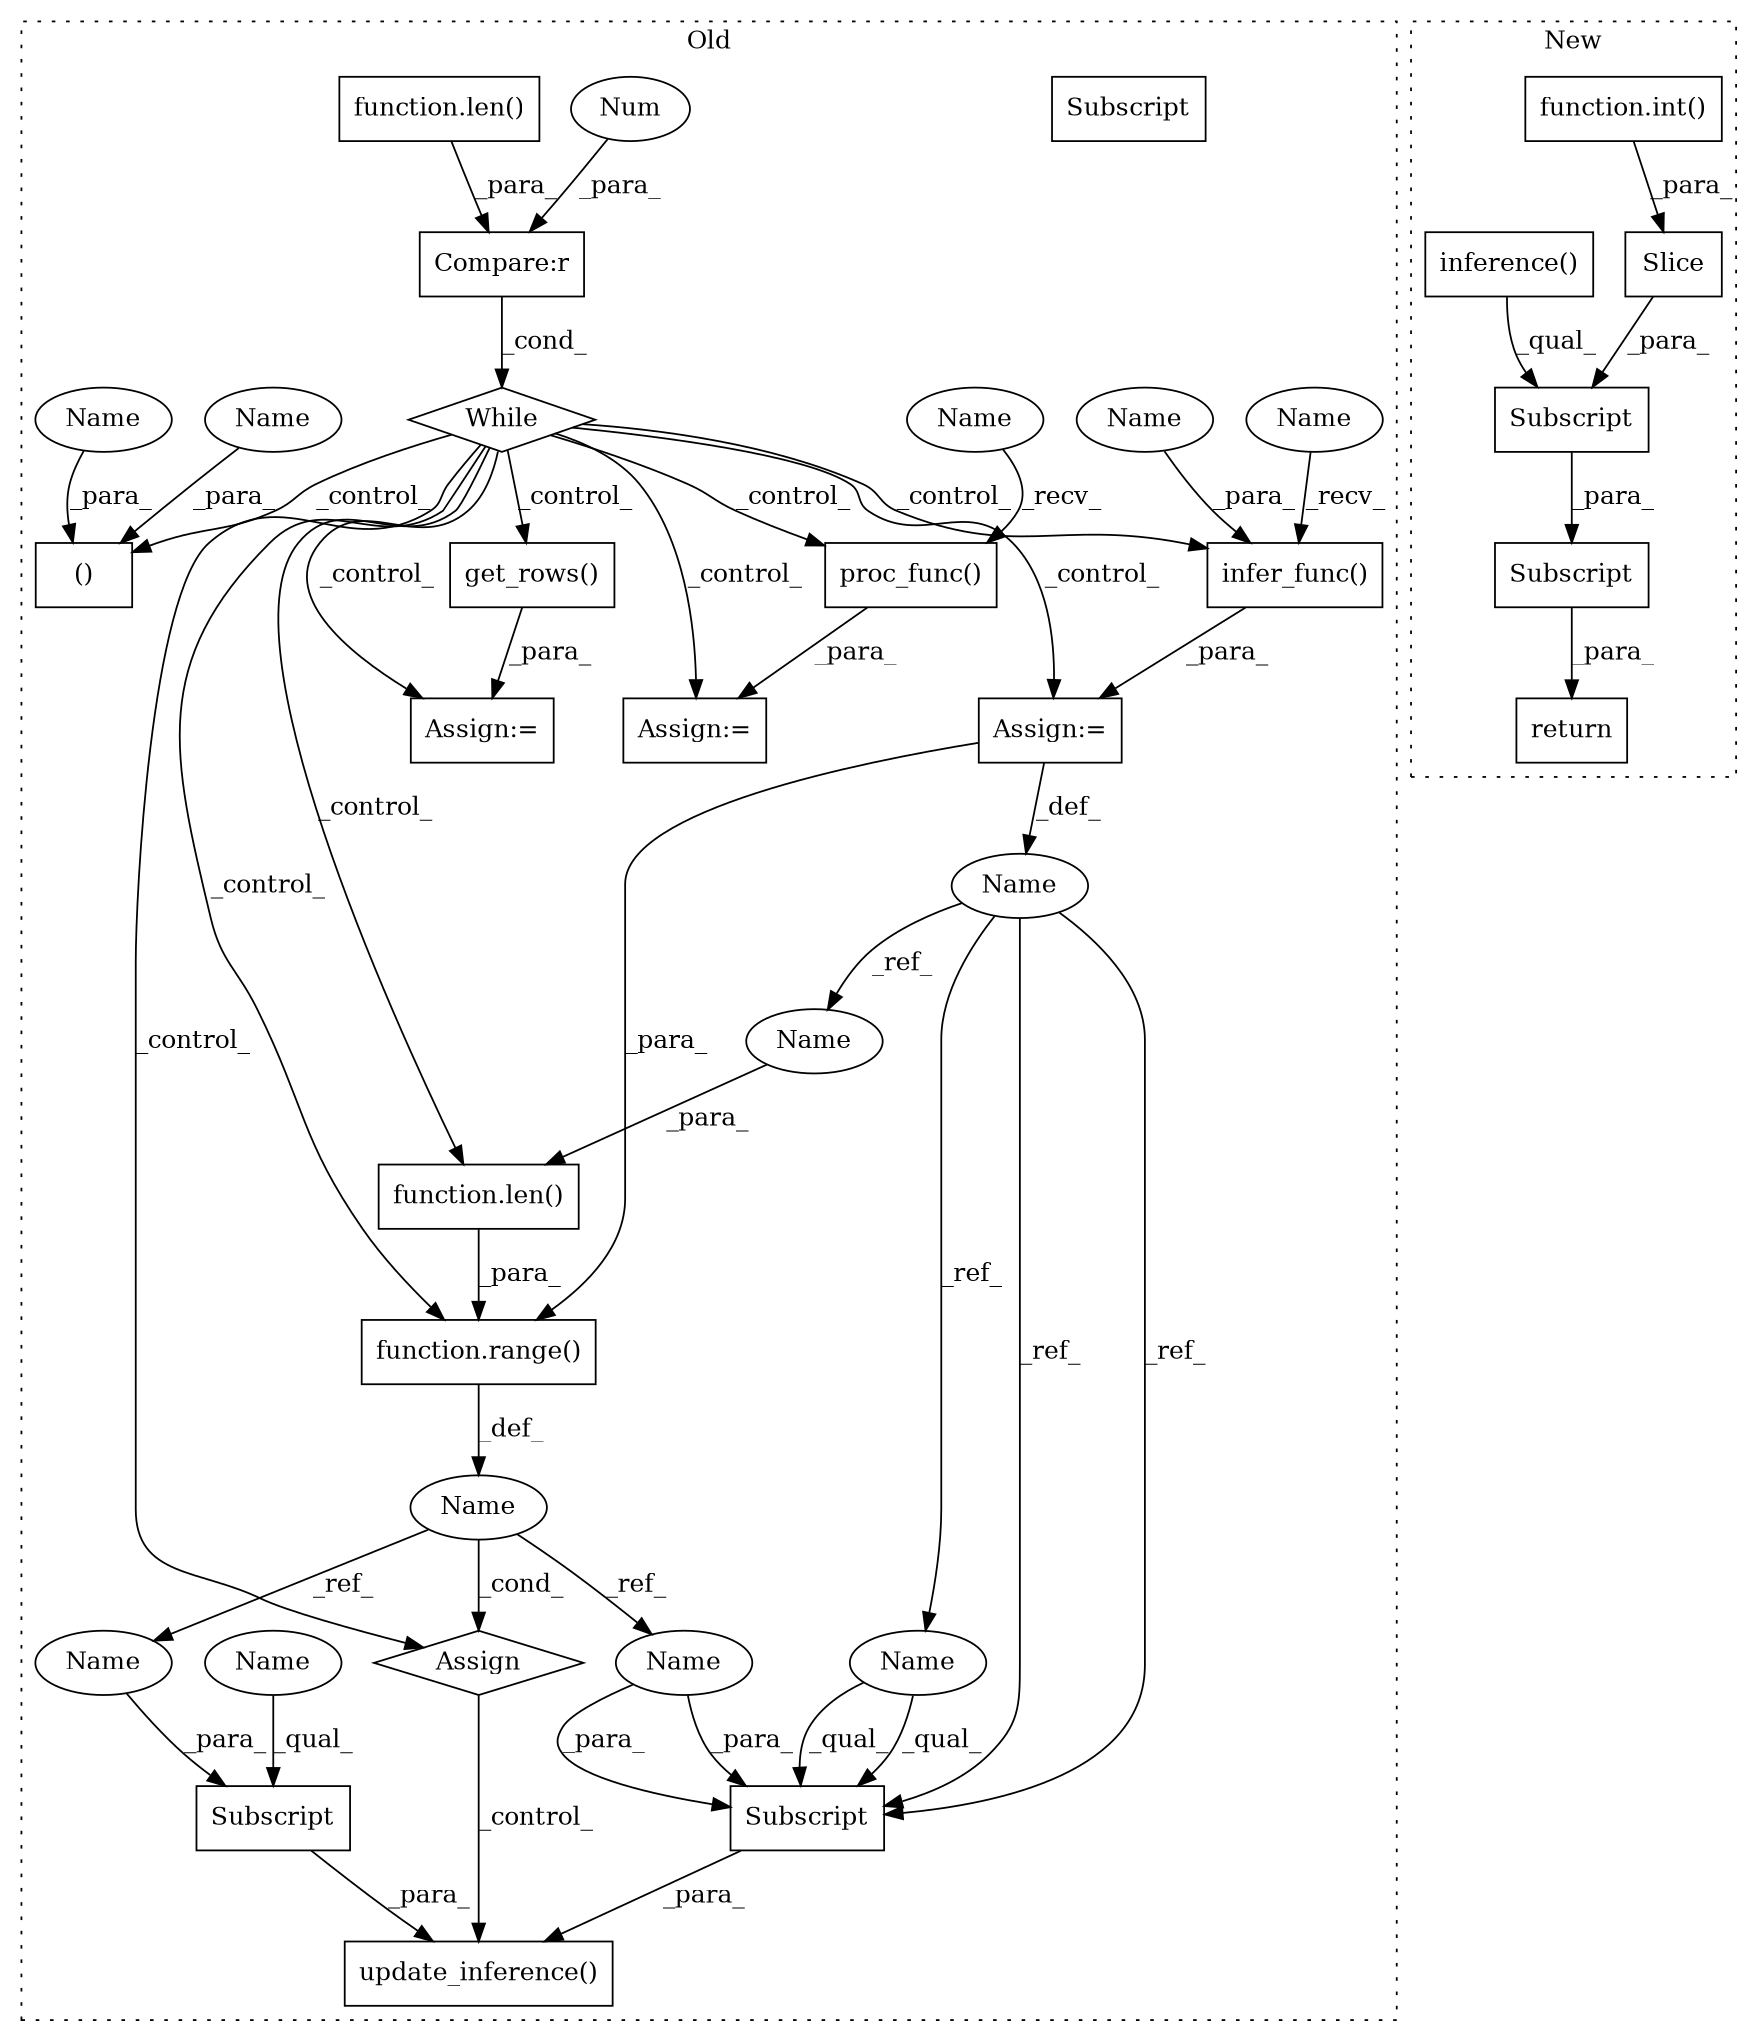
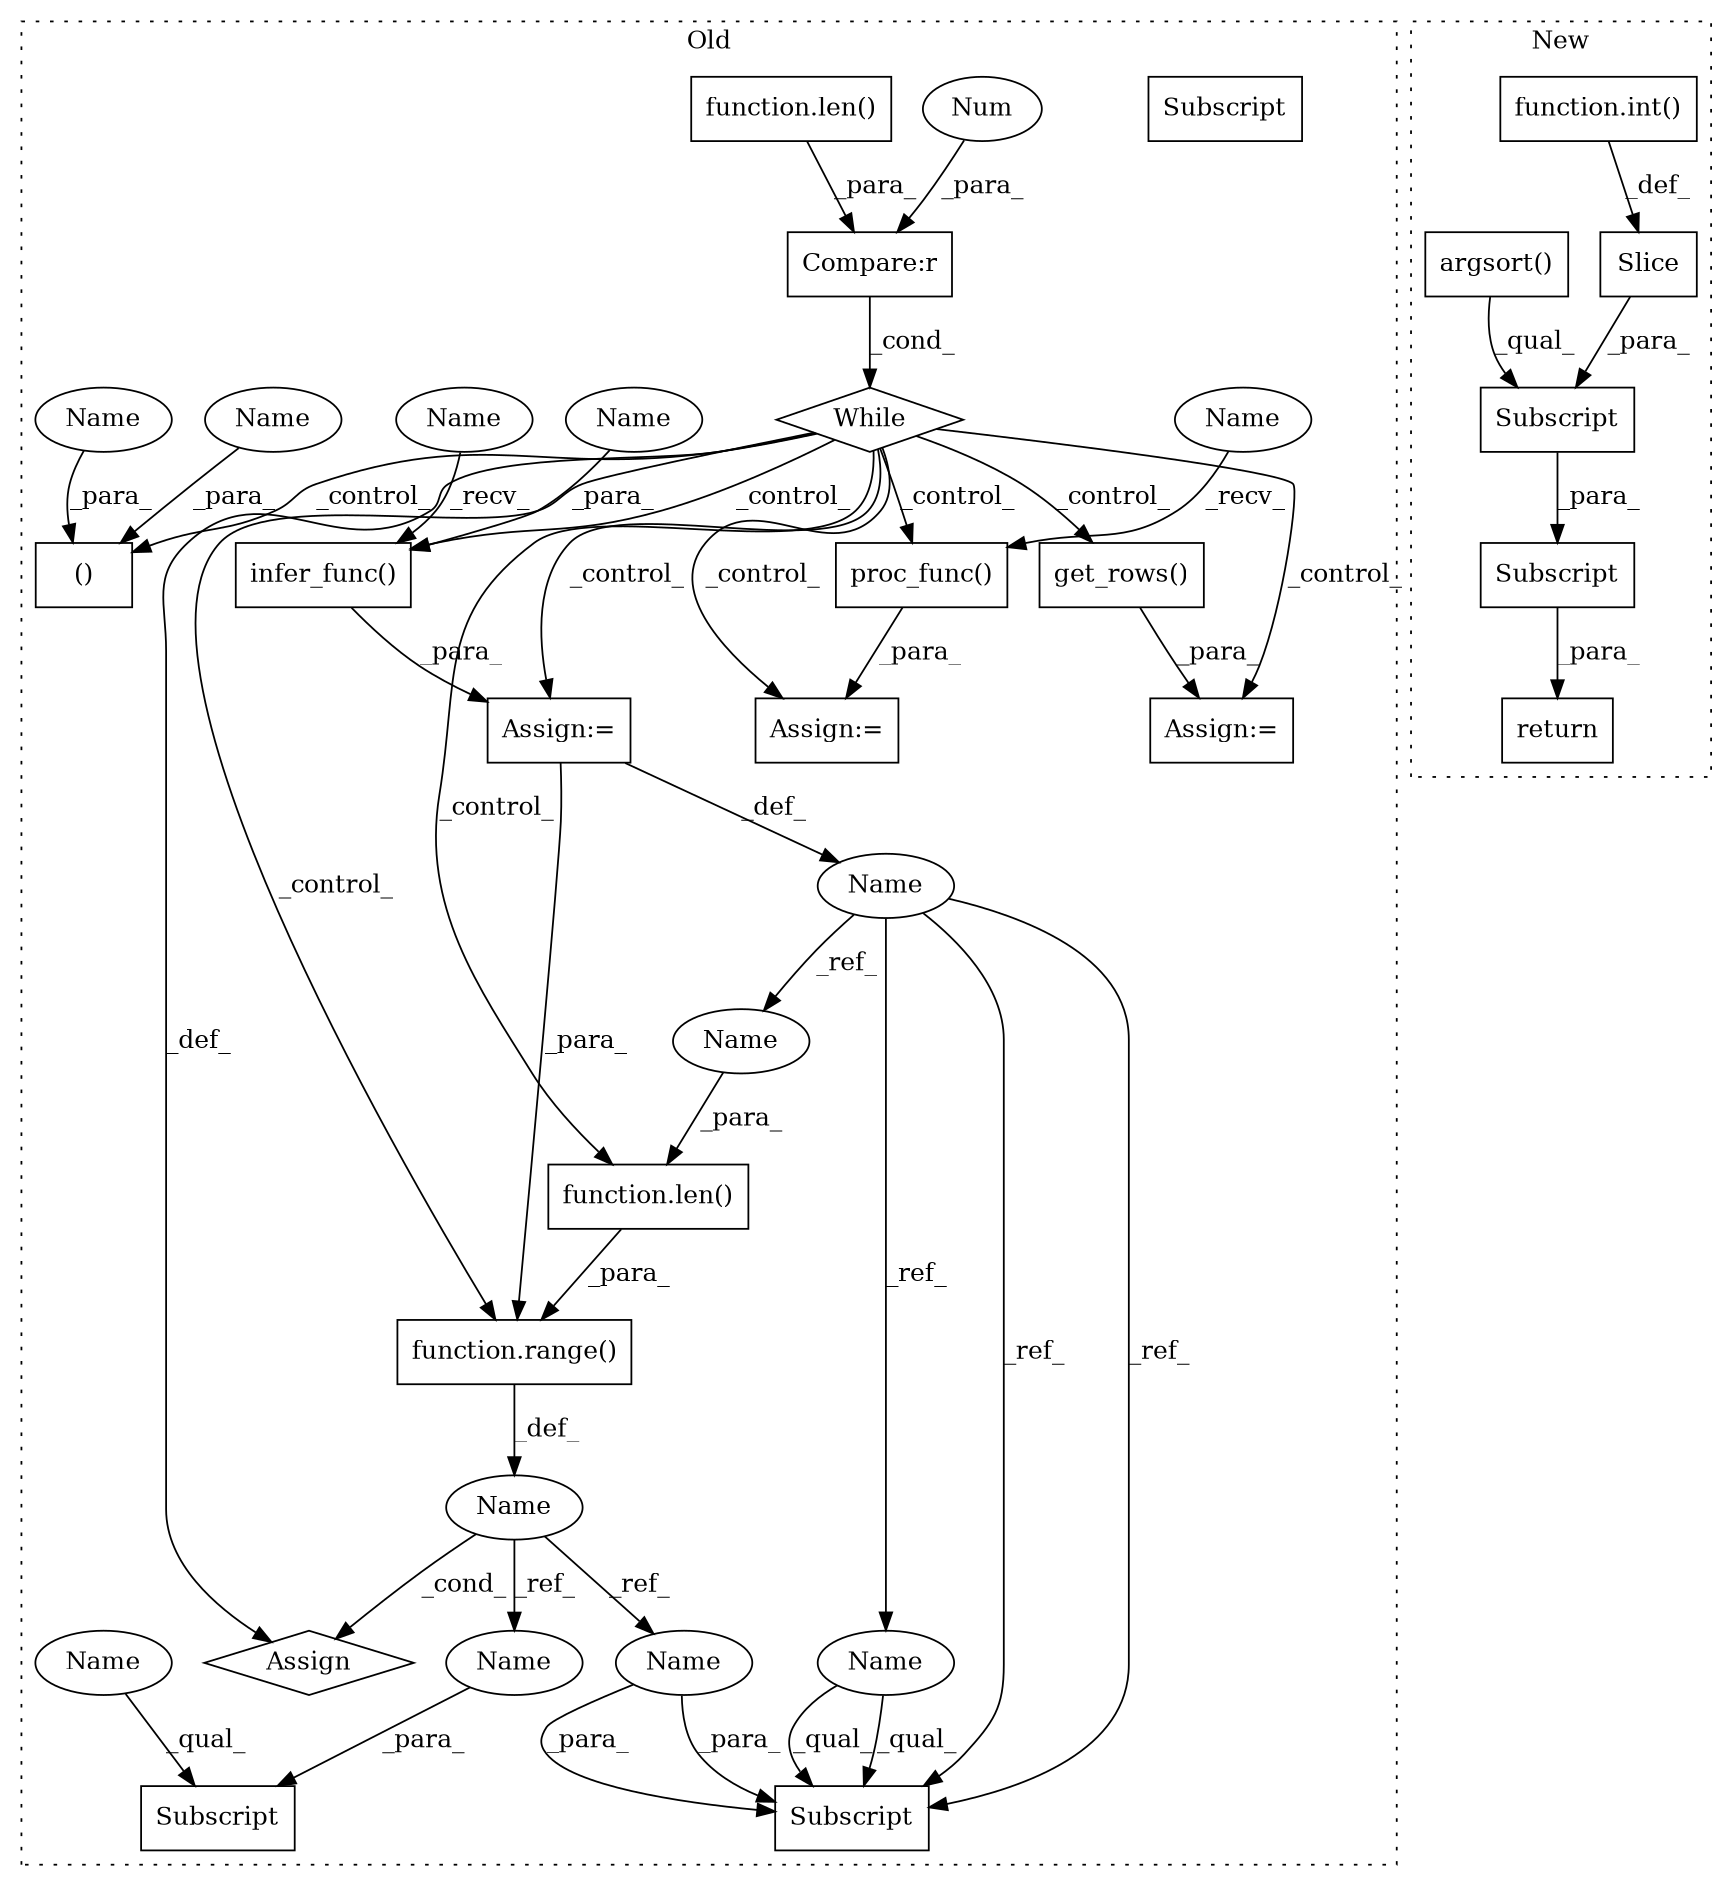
(1691, 187) -> (1658, 187)
(1509, 264) -> (1497, 264)
(193, 1041) -> (199, 1041)
(479, 1974) -> none
